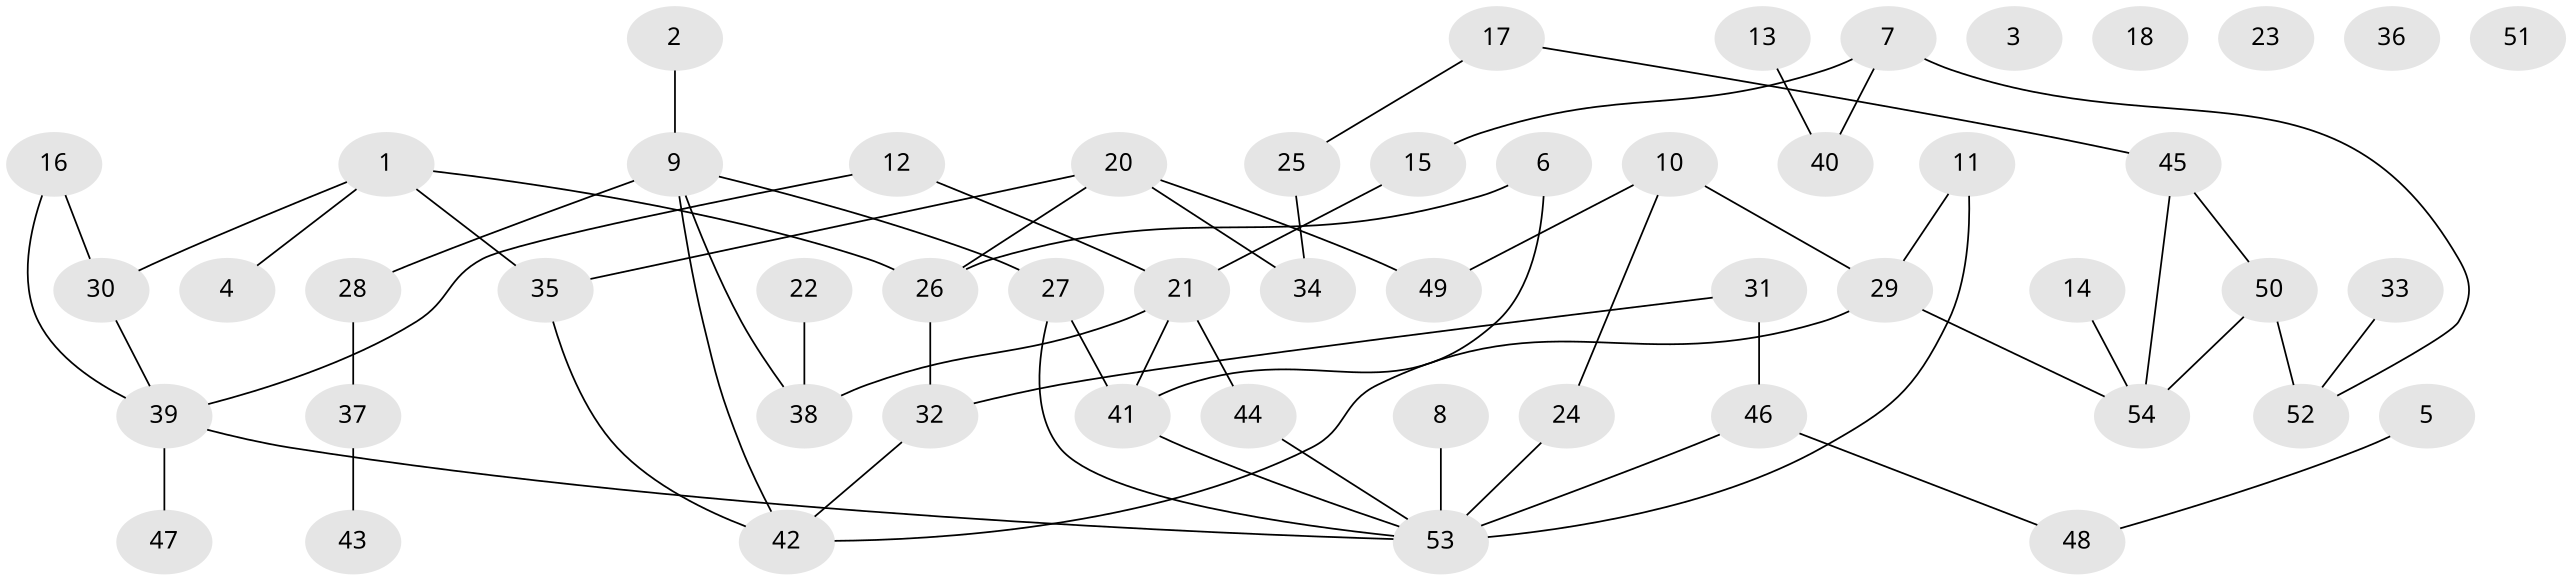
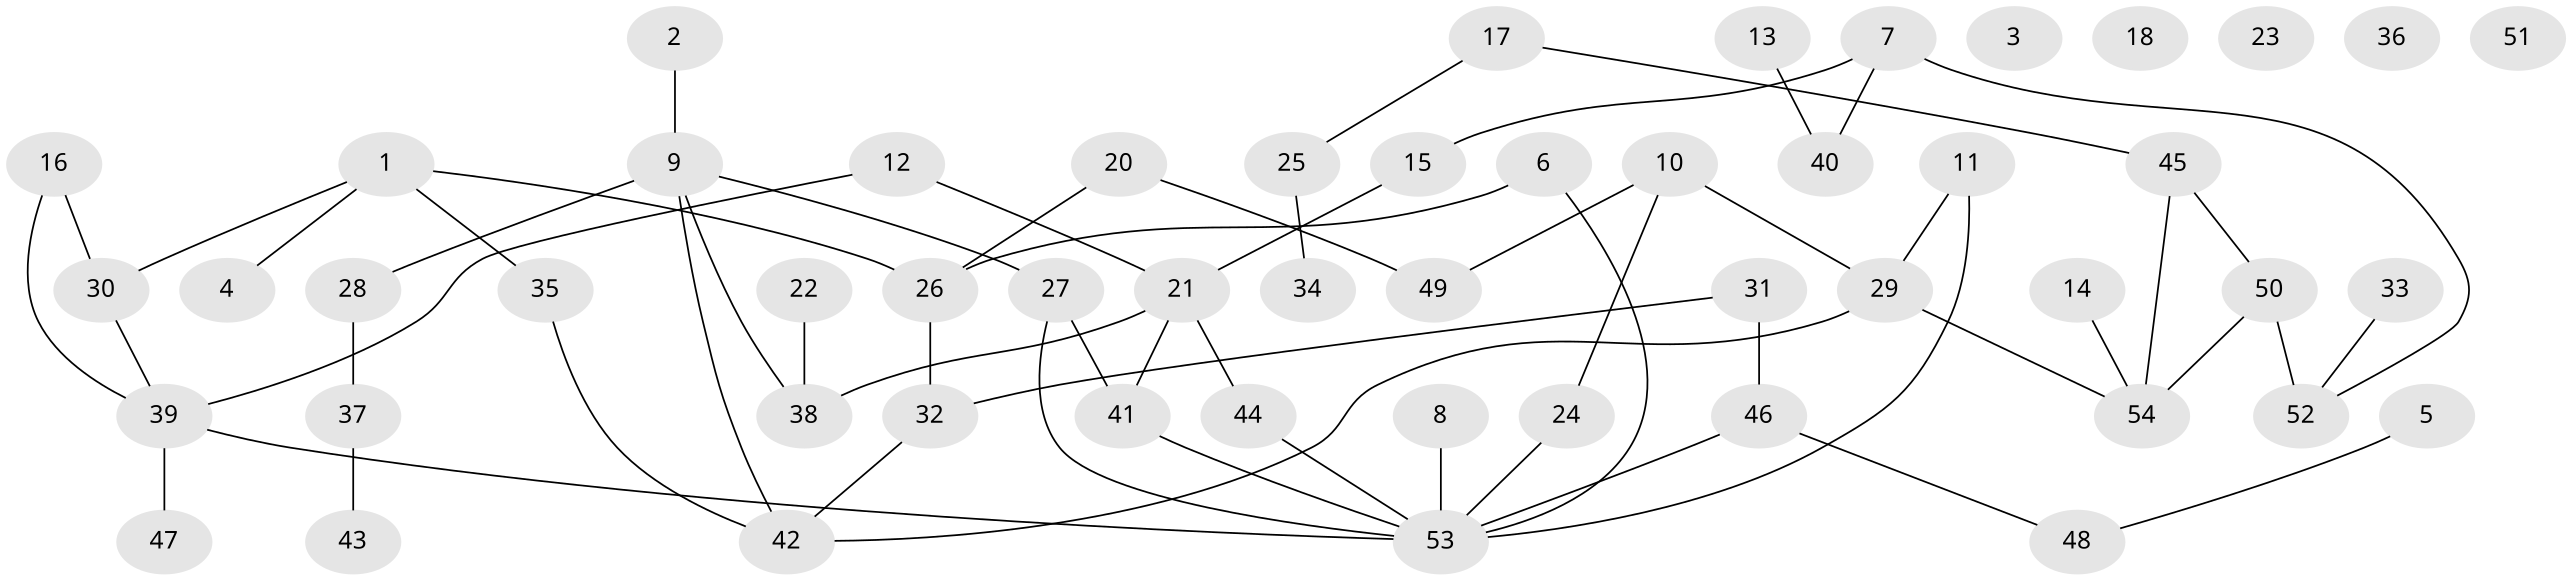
(1195, 215) -> none
(833, 227) -> none
(1376, 372) -> (1646, 397)
